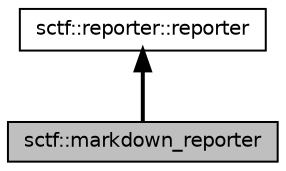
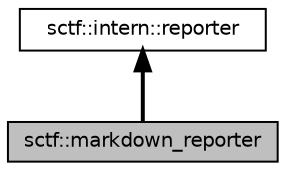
(143, 30) -> (143, 30)
